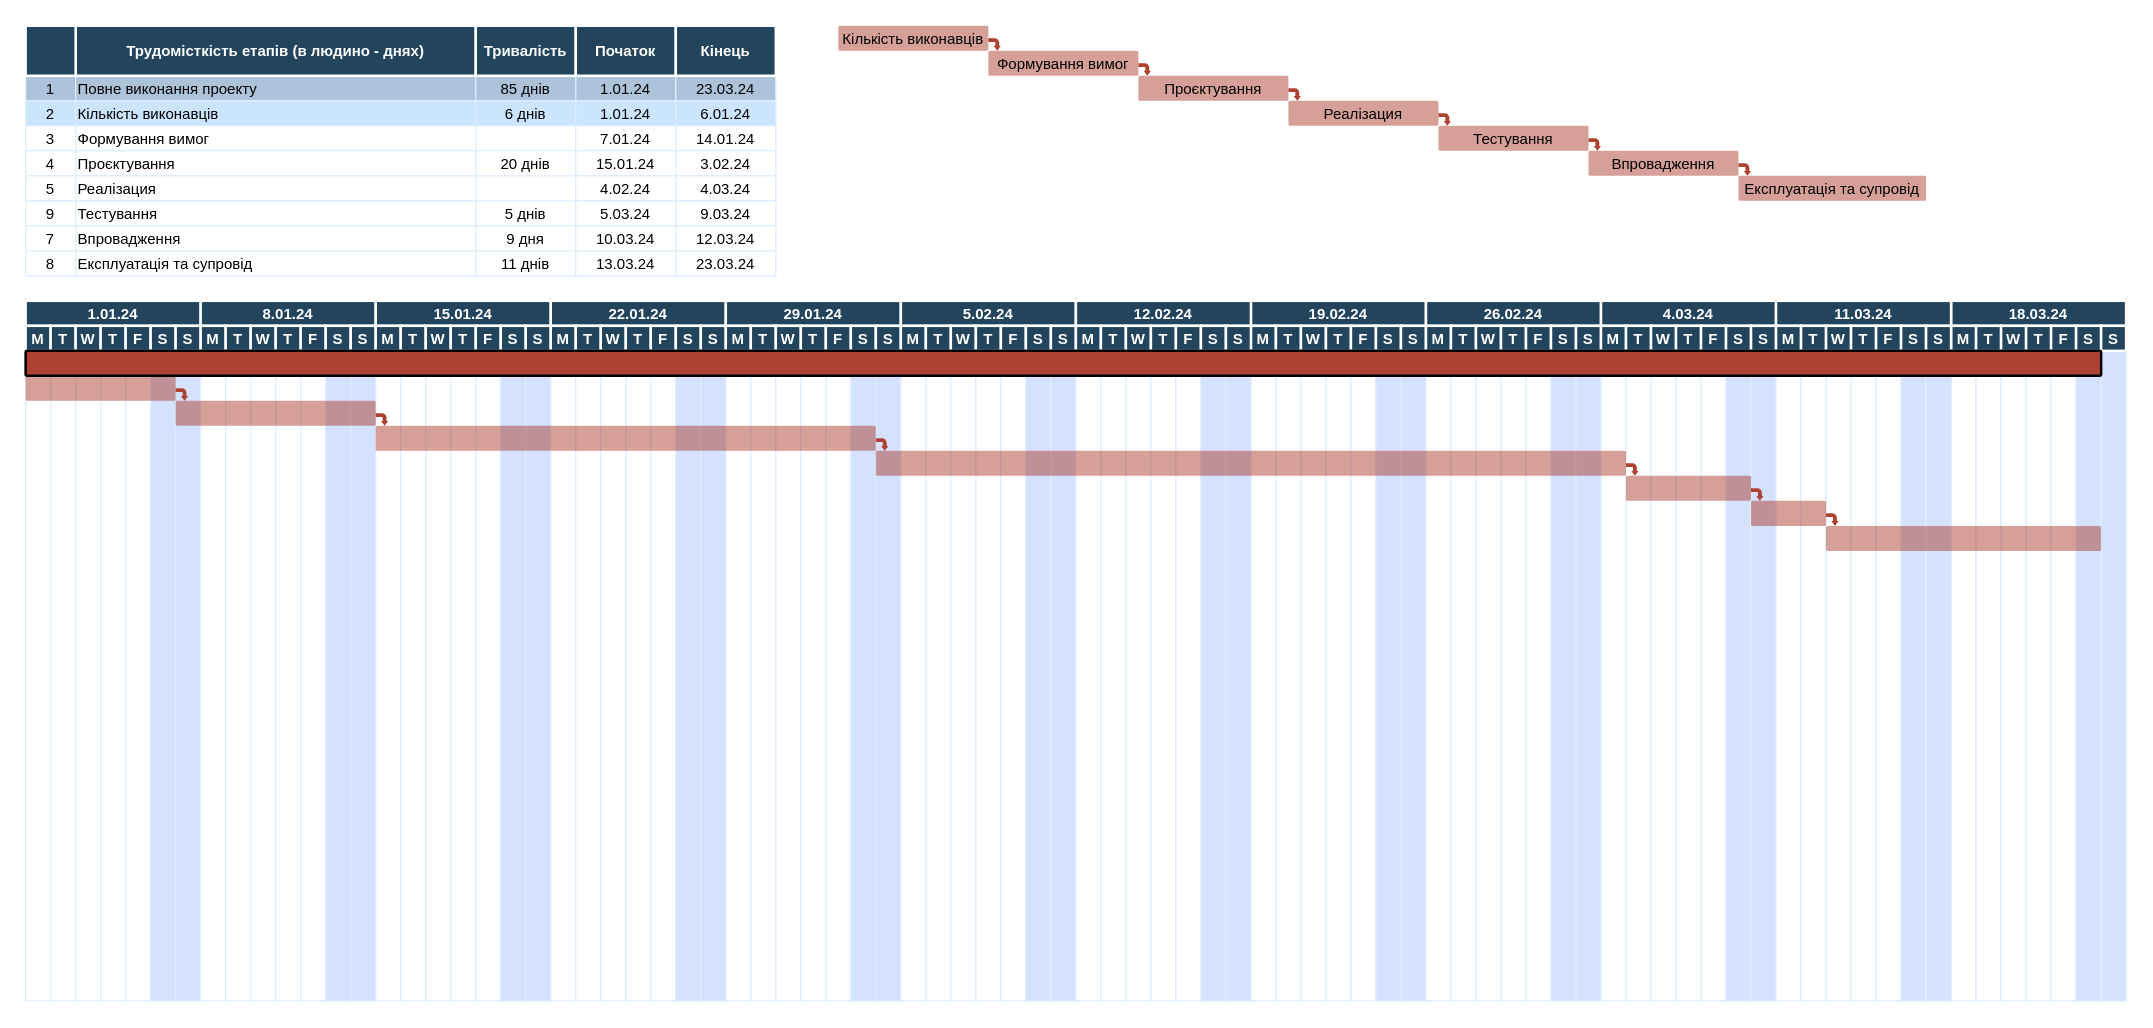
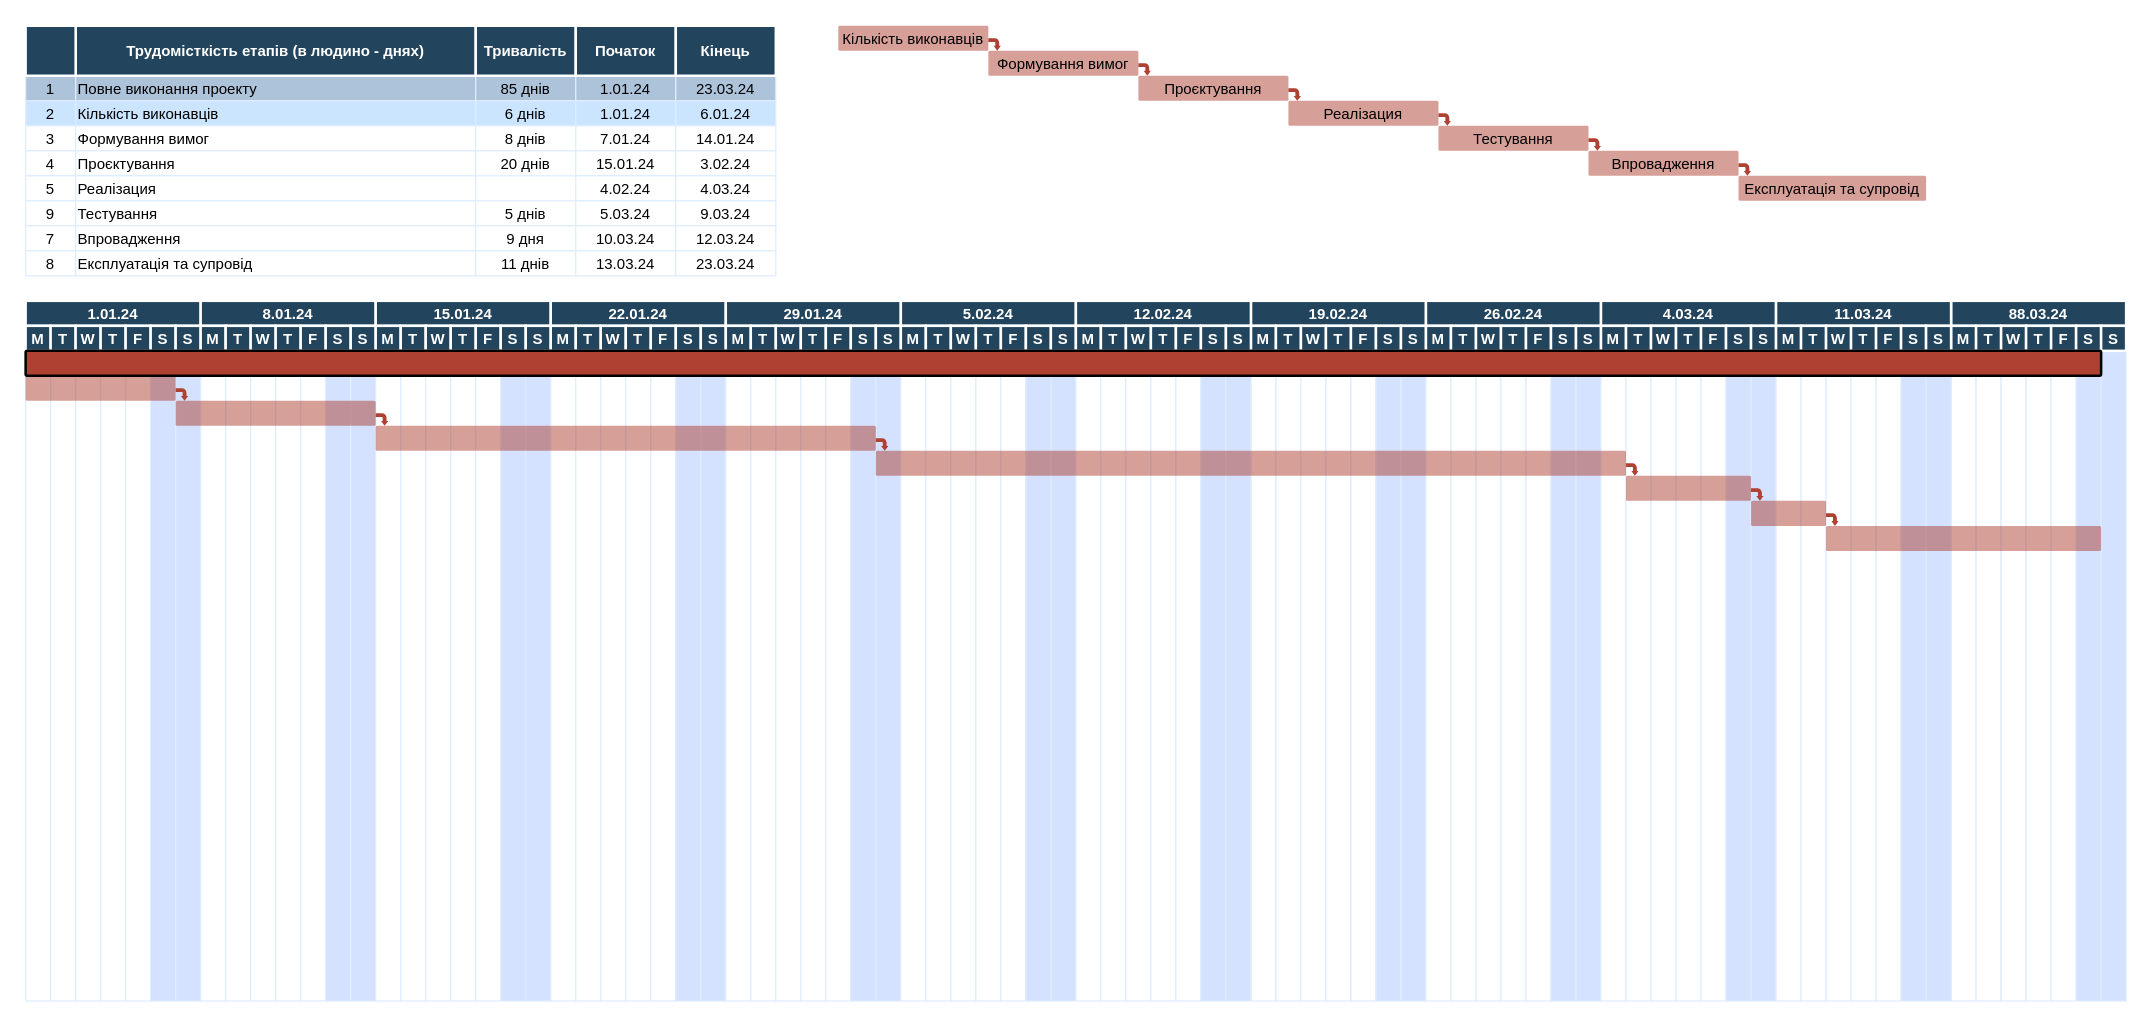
none -> (526, 138)
(2038, 314) -> (2038, 314)
